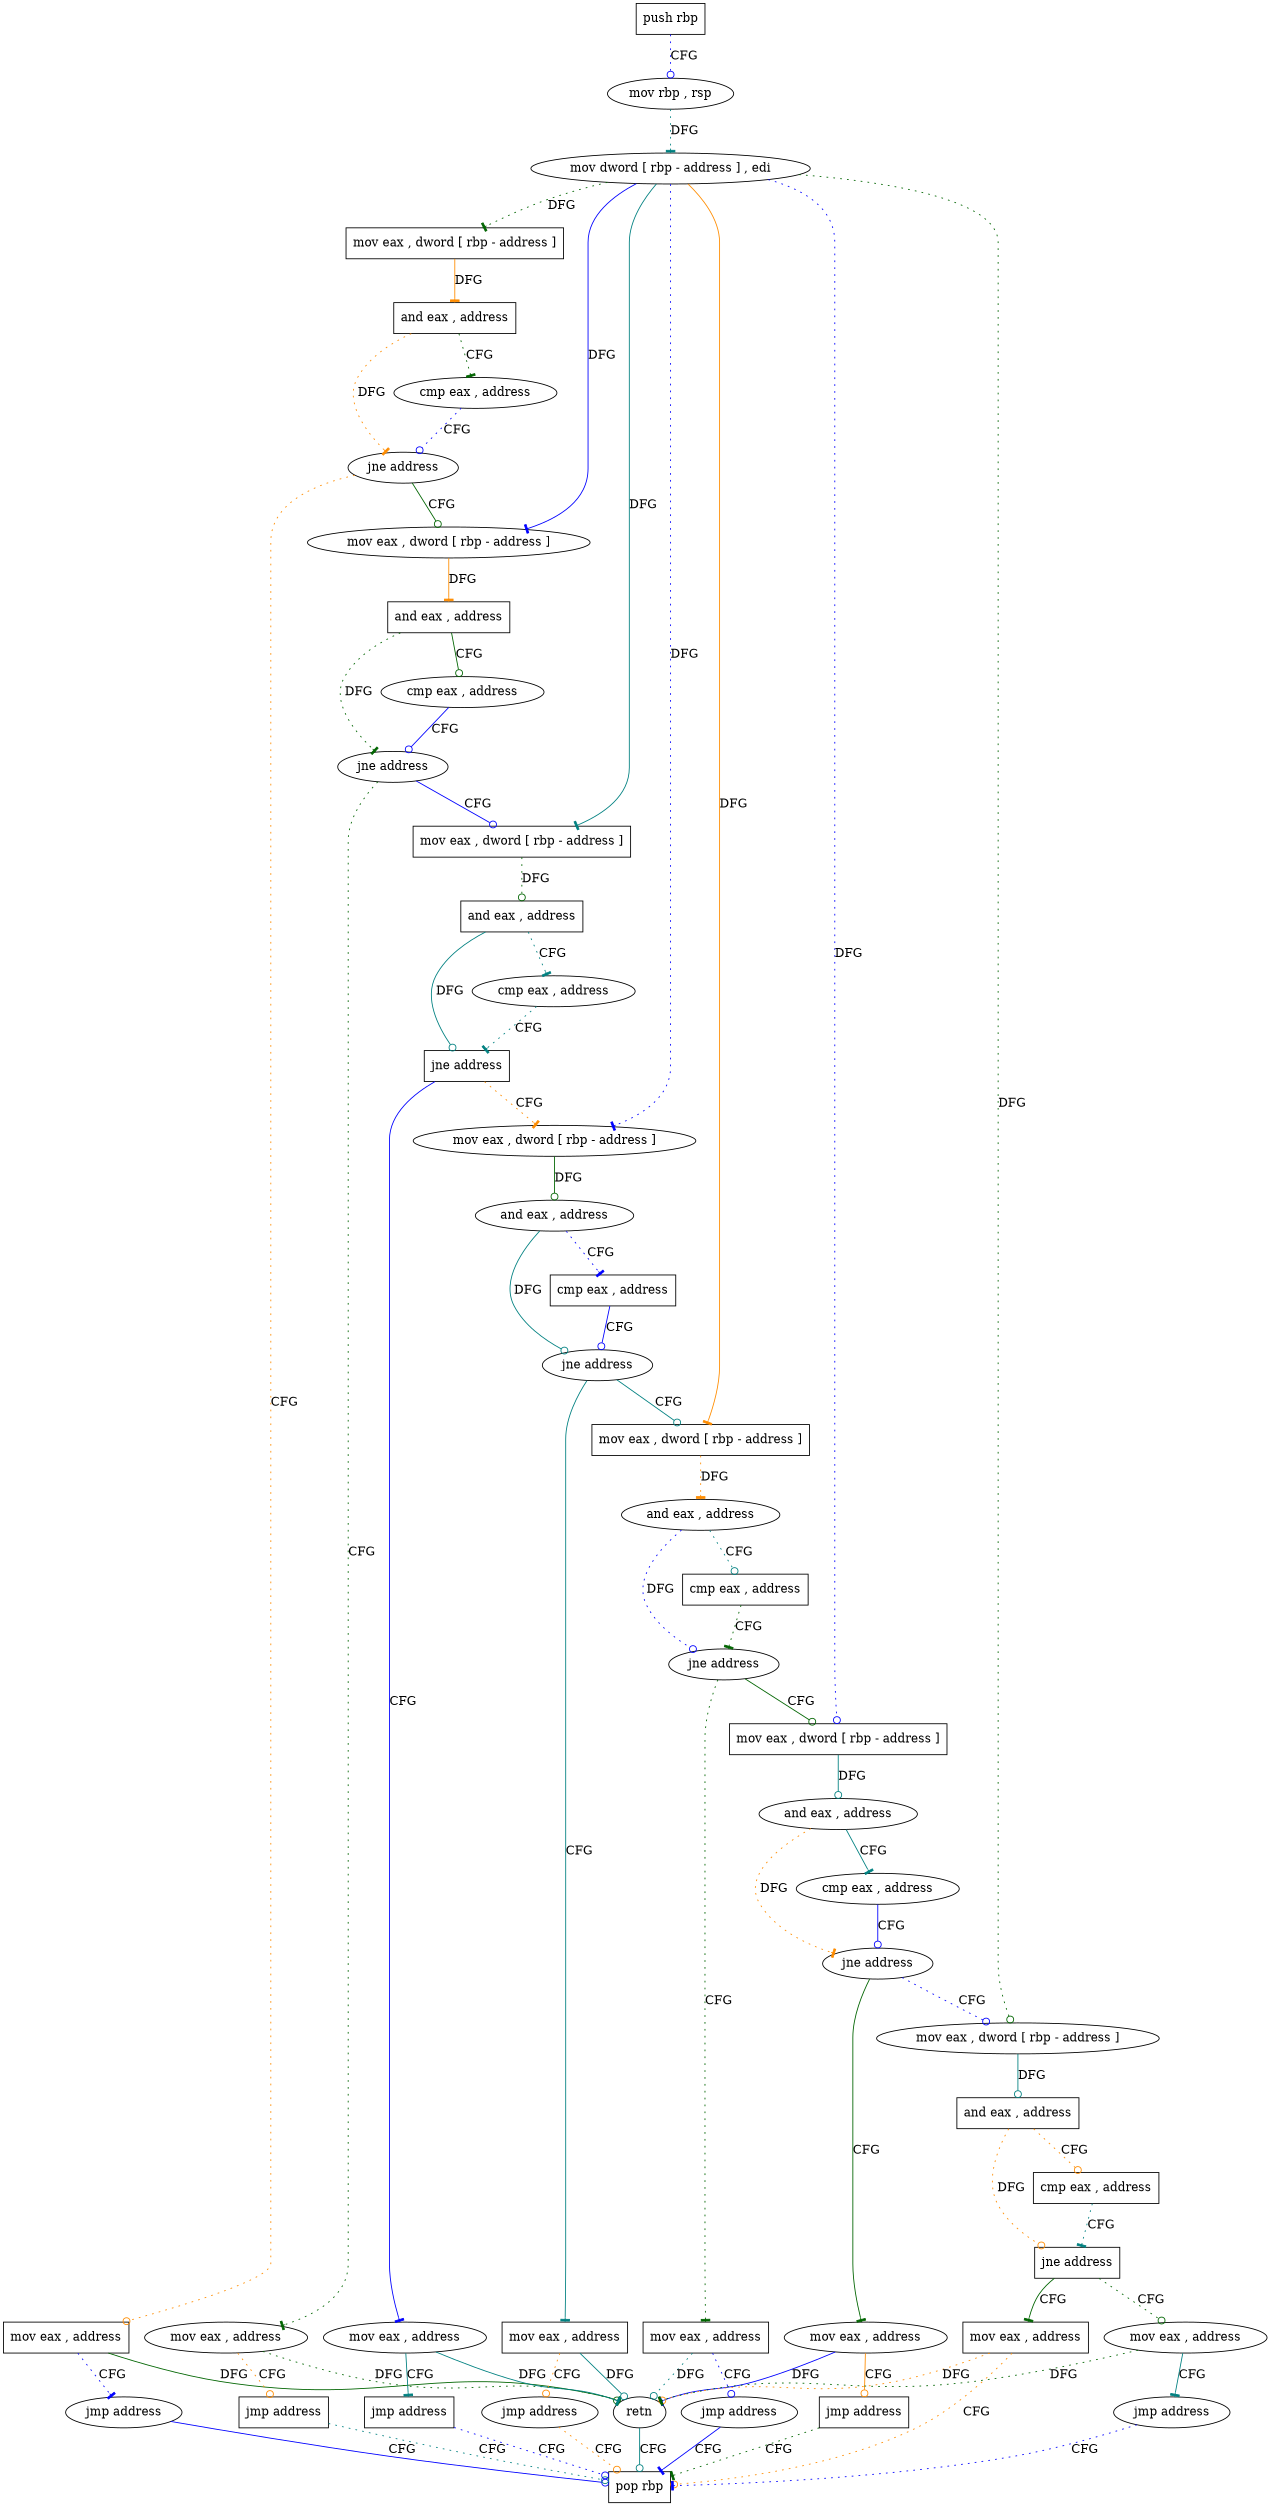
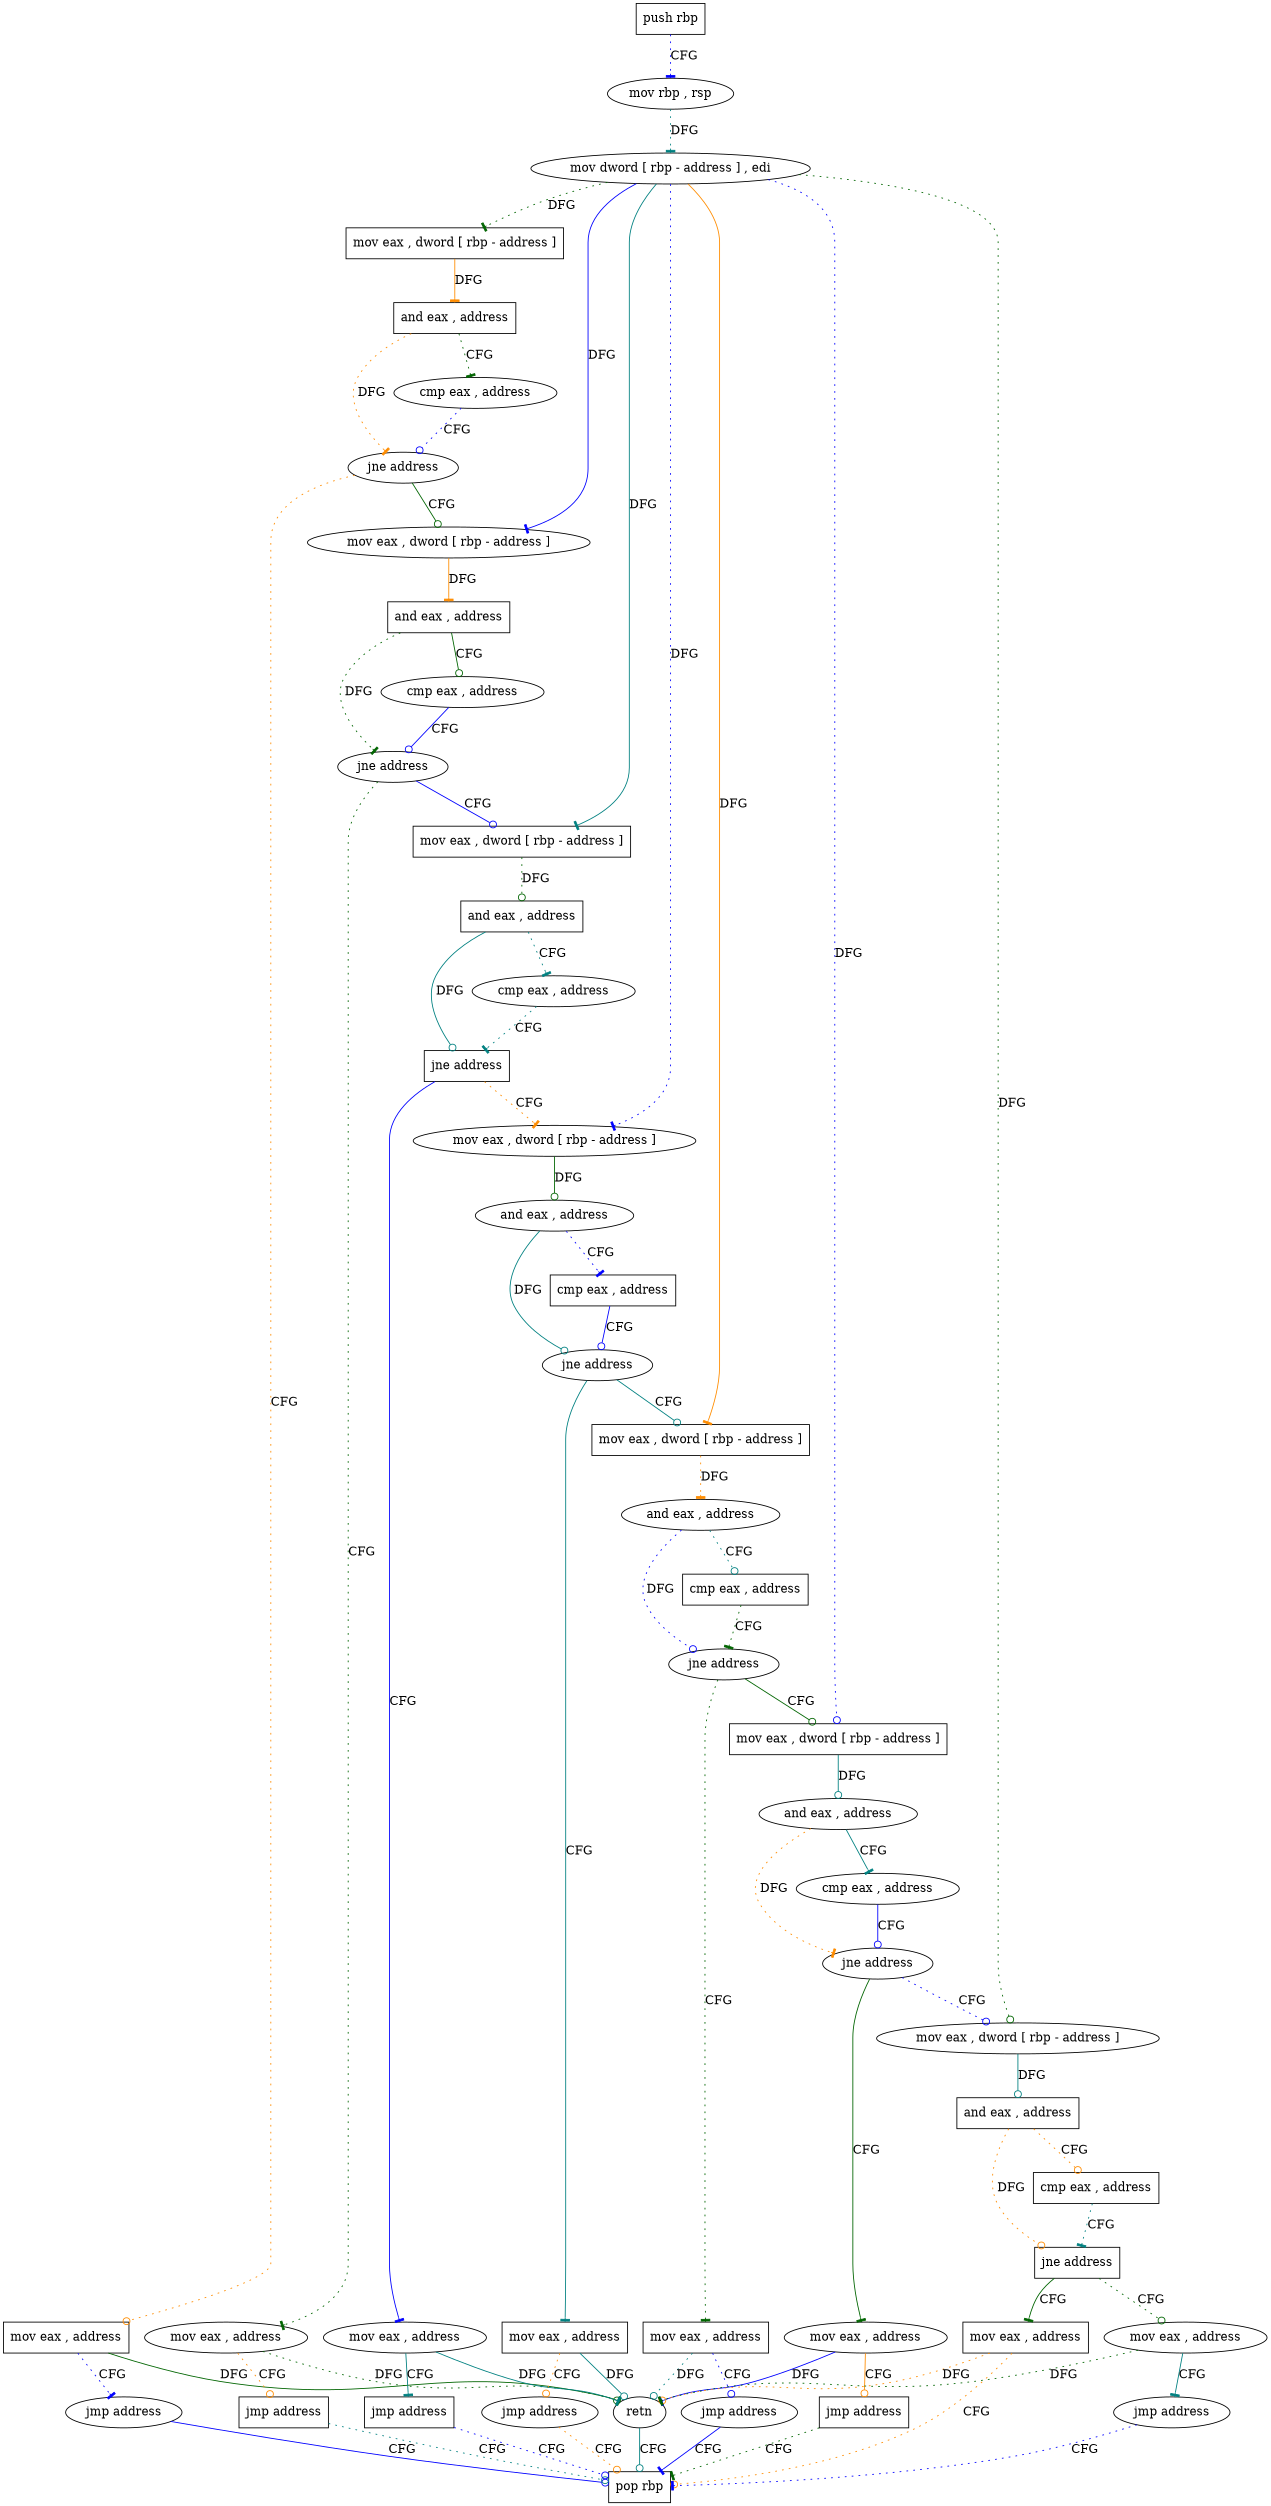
(671, 53) -> (671, 54)
